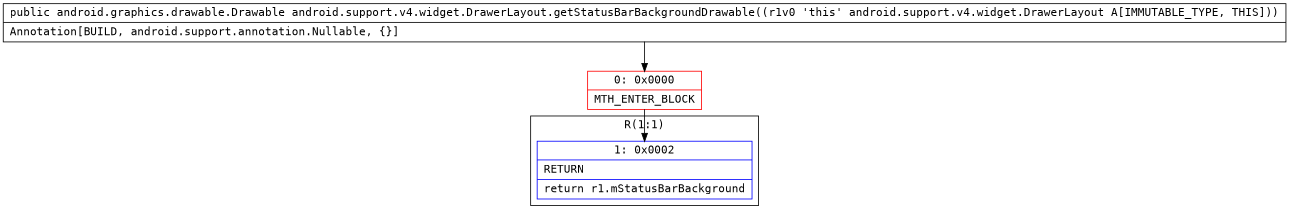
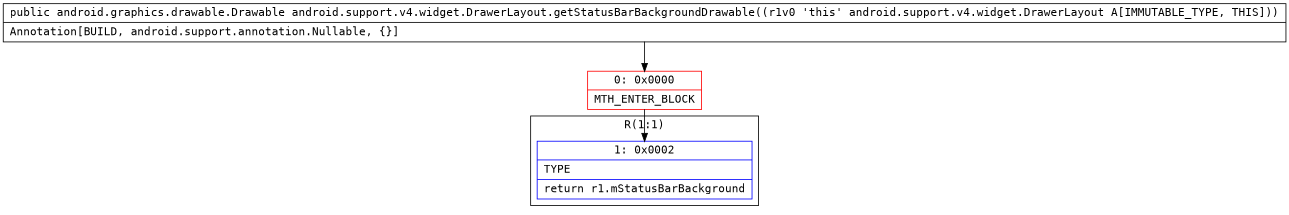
(564, 169) -> (558, 169)
